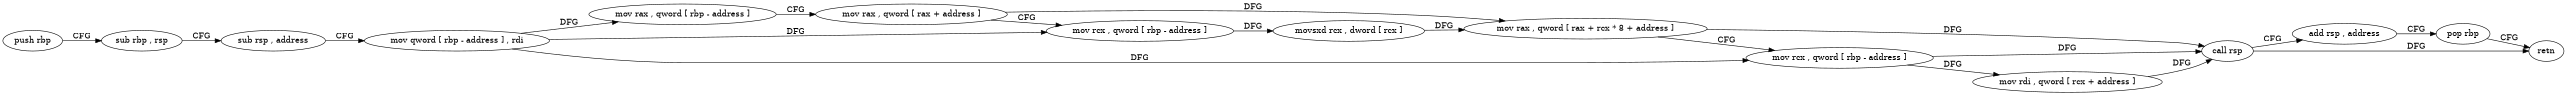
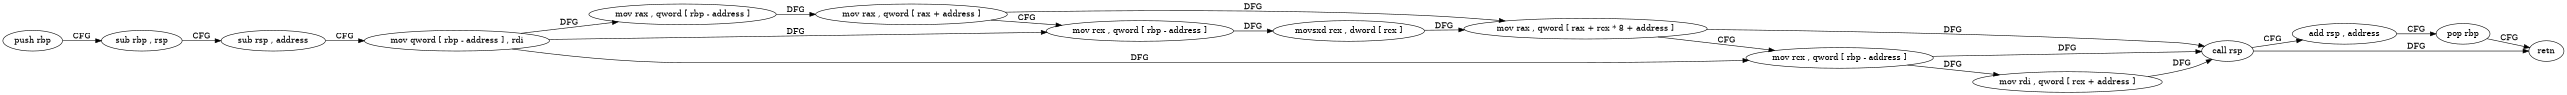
(796, 10) -> (796, 10)
